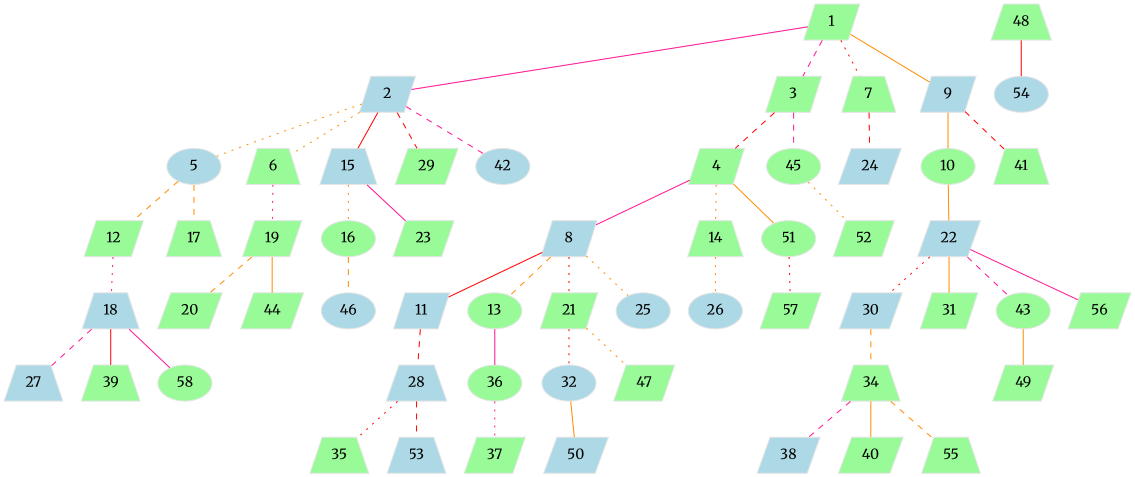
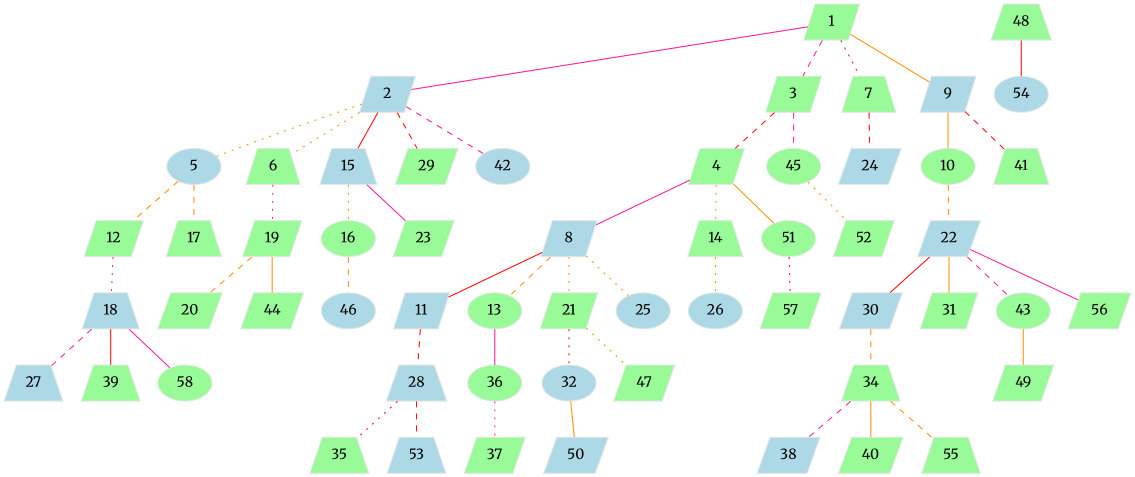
(949, 203) -> (949, 203)
(569, 275) -> (569, 275)
(910, 275) -> (910, 275)
